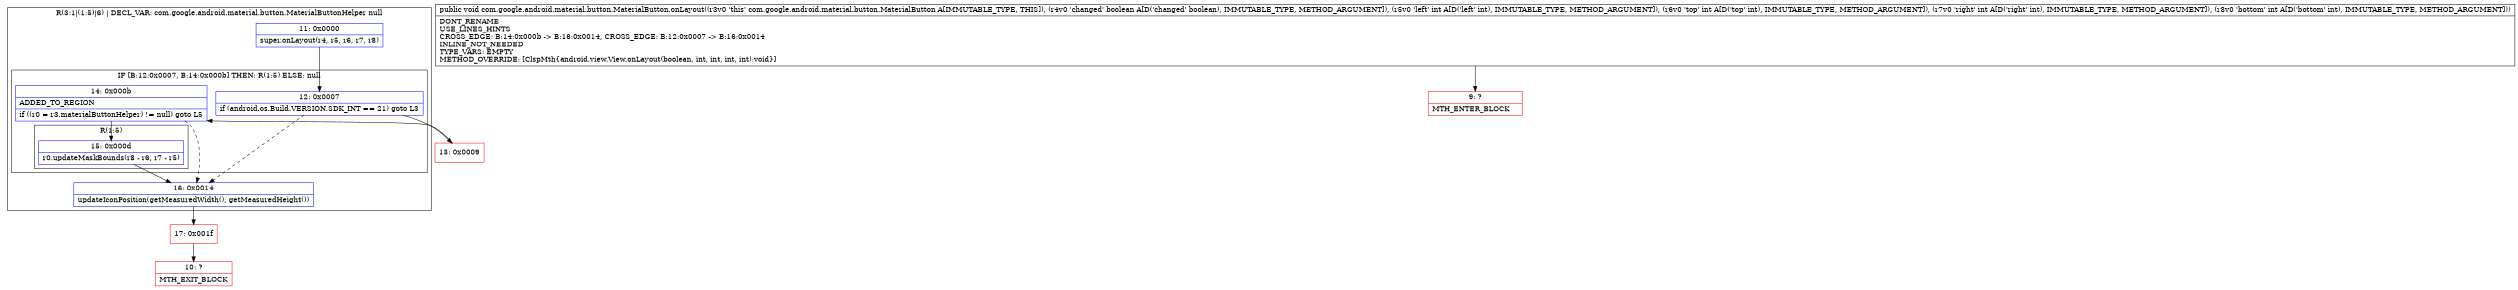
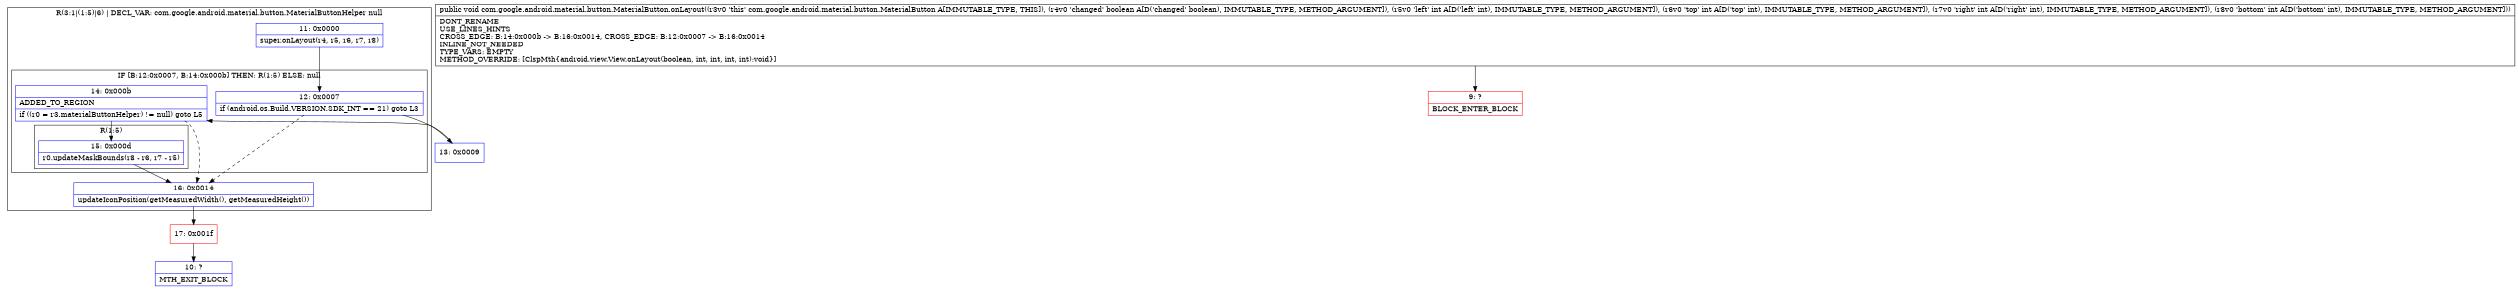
(1471, 109) -> (1475, 109)
(460, 153) -> (460, 153)
(194, 274) -> (194, 274)
